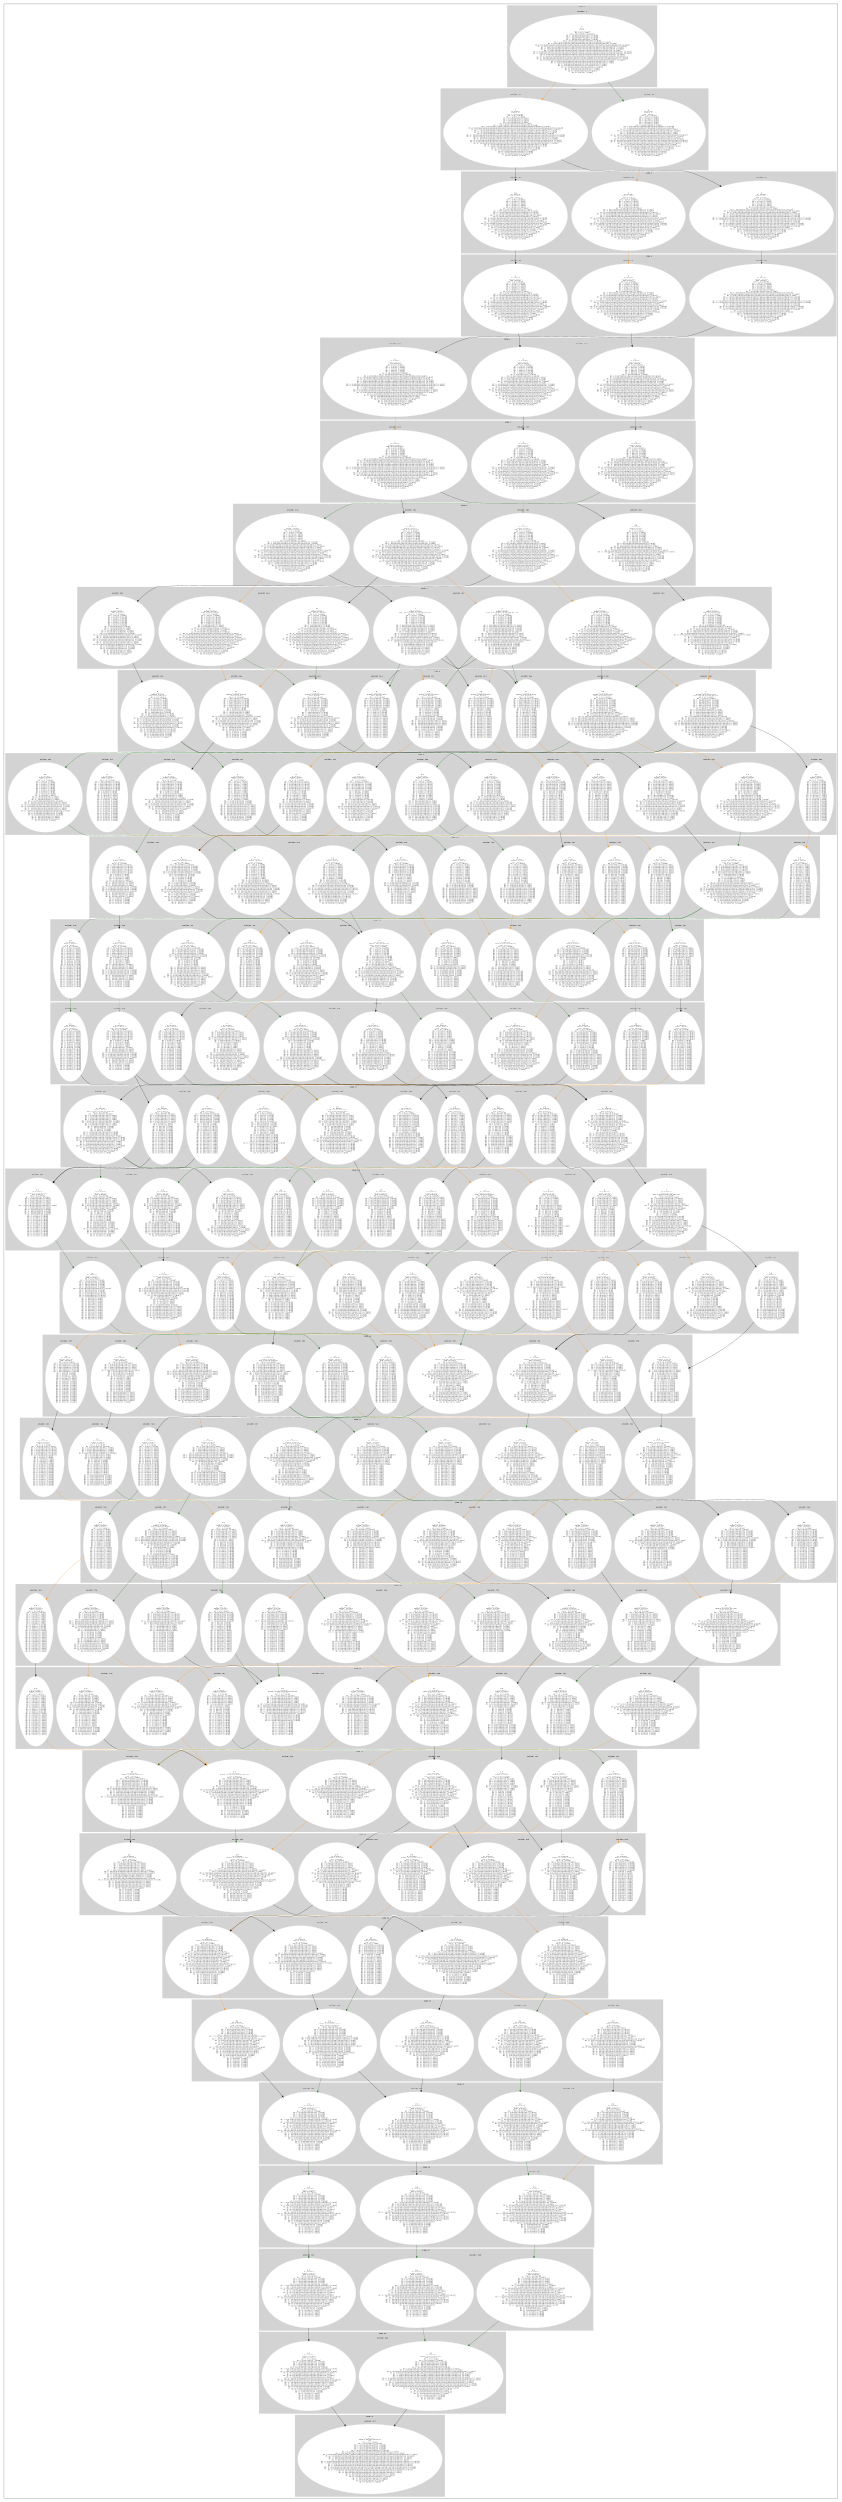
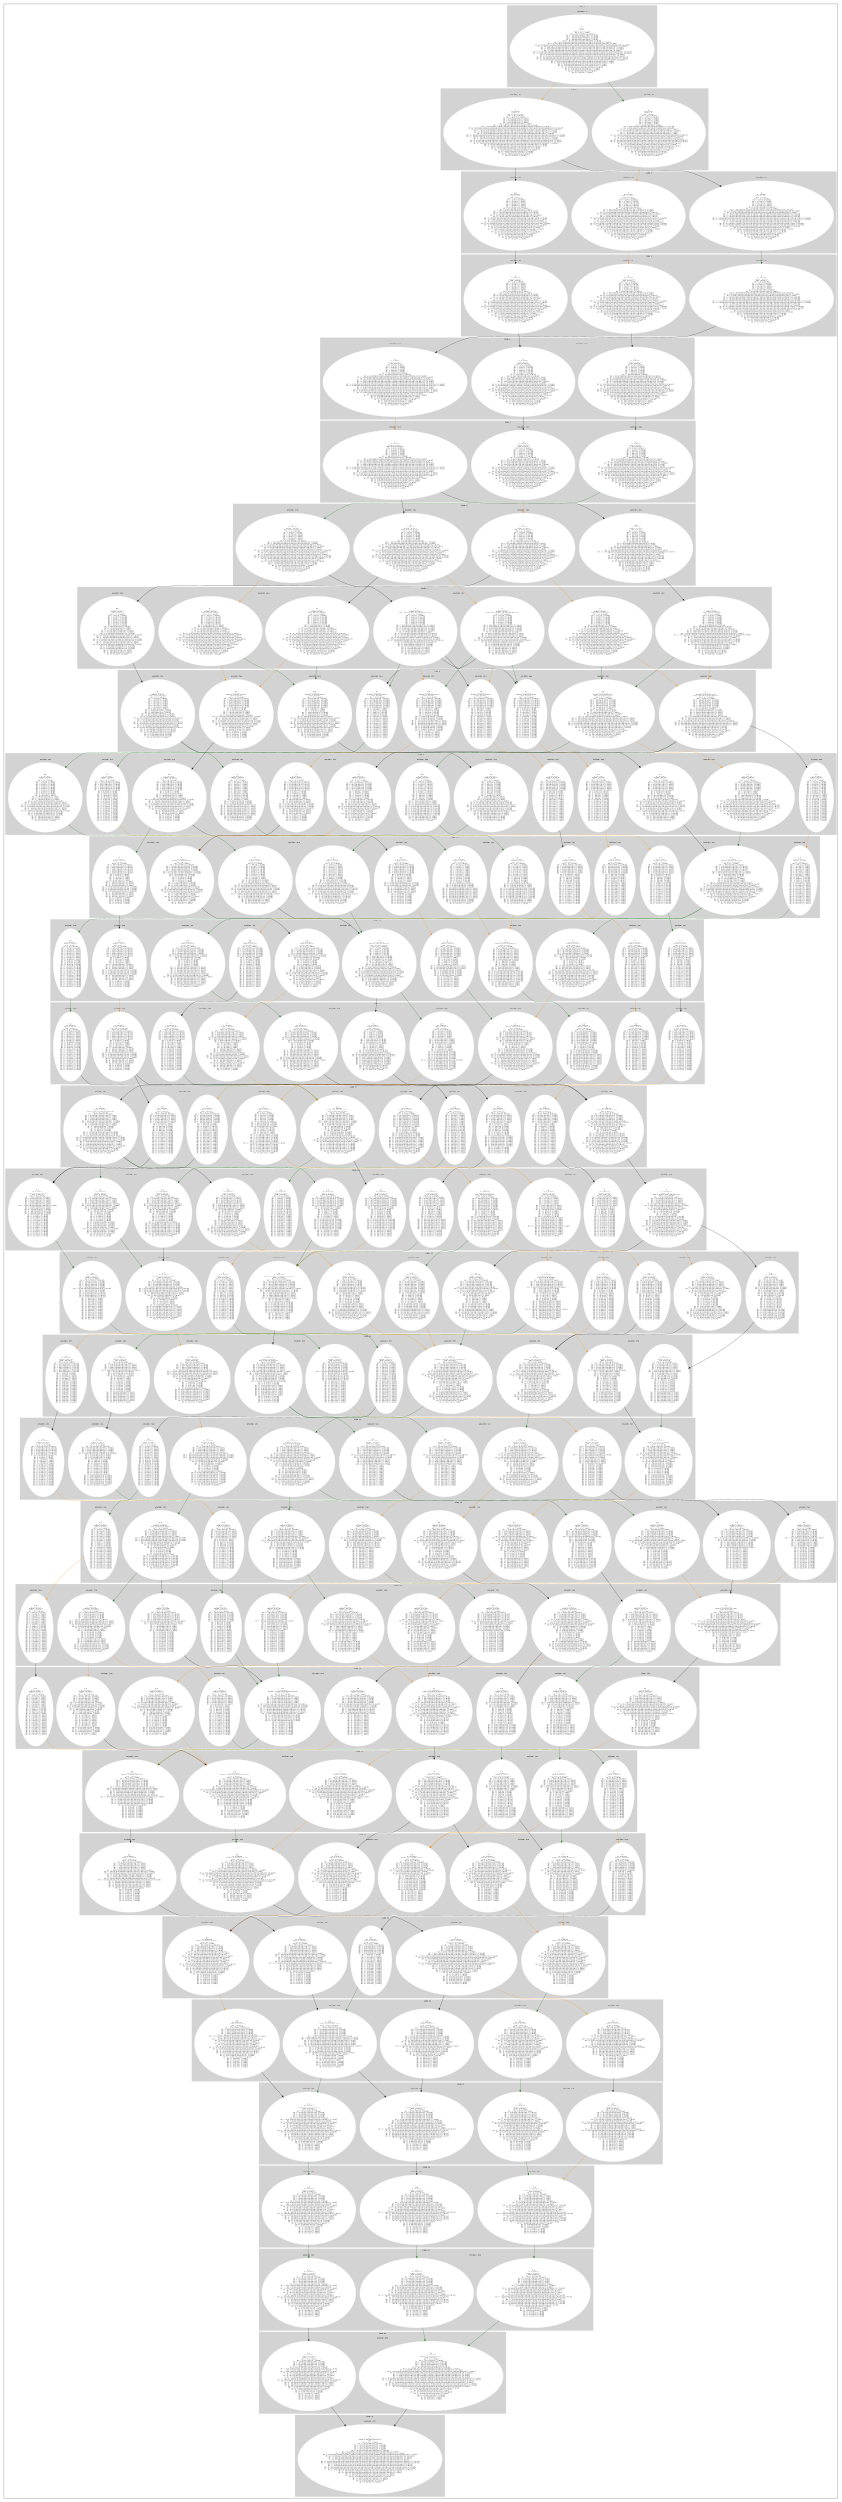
(645, 1673) -> (645, 1673)
